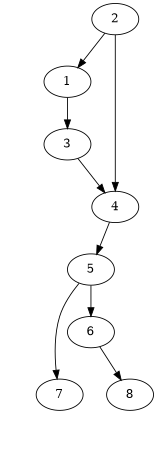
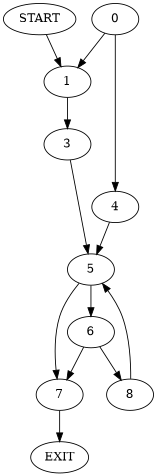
none -> (40, 19)
(115, 19) -> (115, 19)
(89, 172) -> (78, 202)
none -> (127, 333)
none -> (77, 360)
none -> (60, 457)
